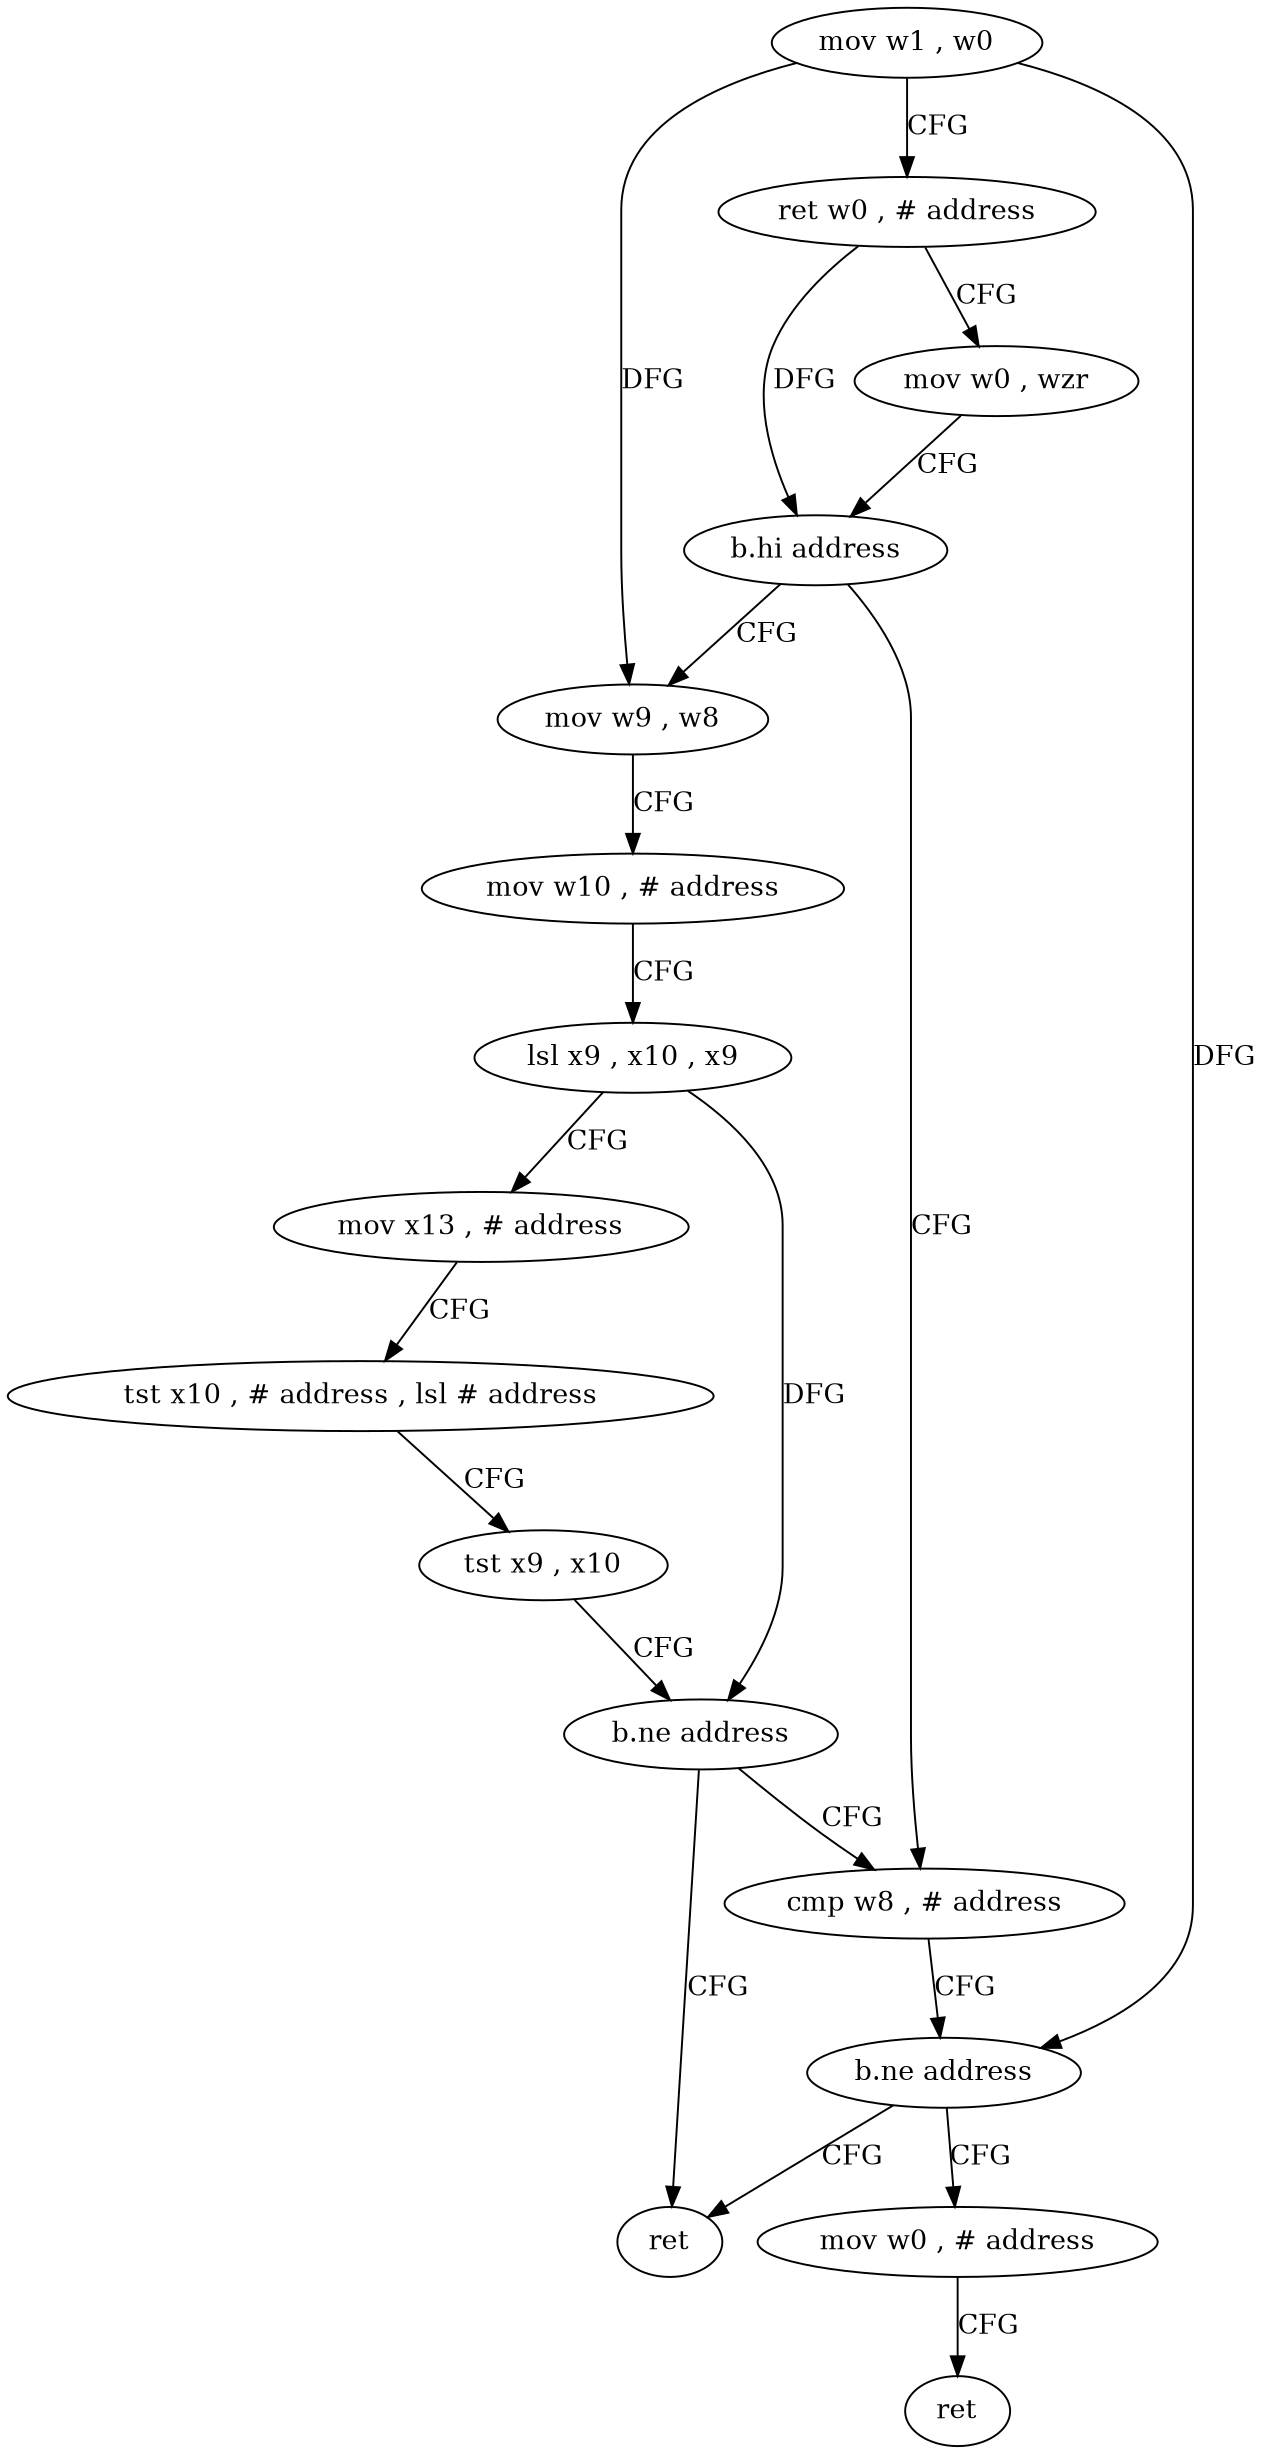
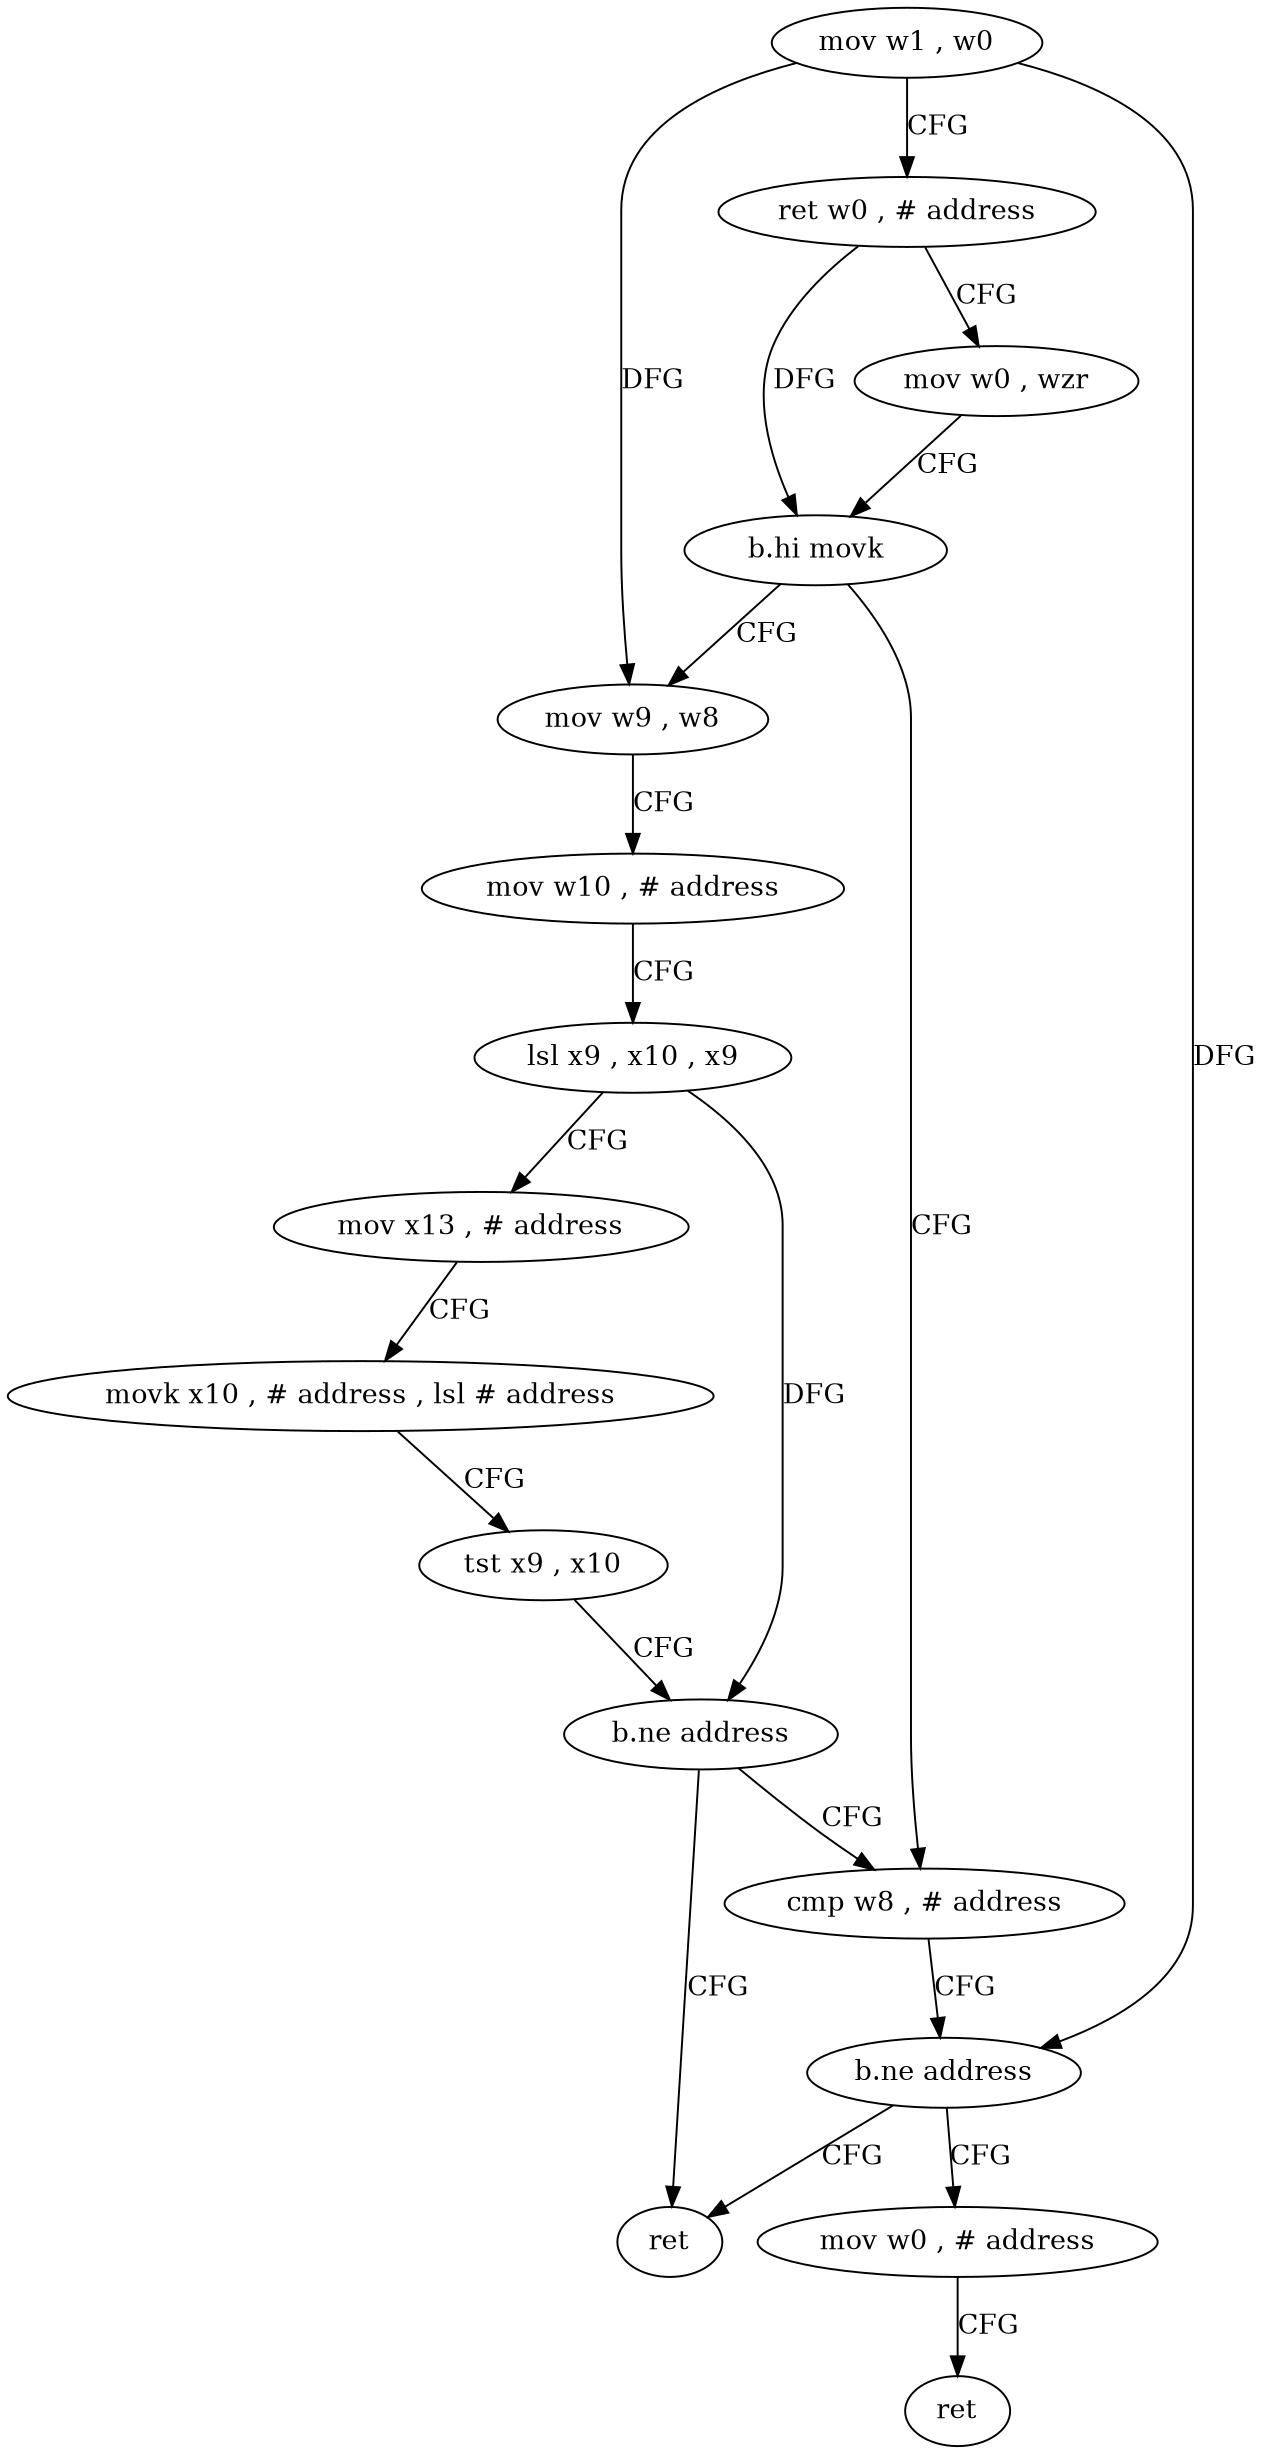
(816, 550) -> (816, 550)
(361, 1396) -> (361, 1396)
